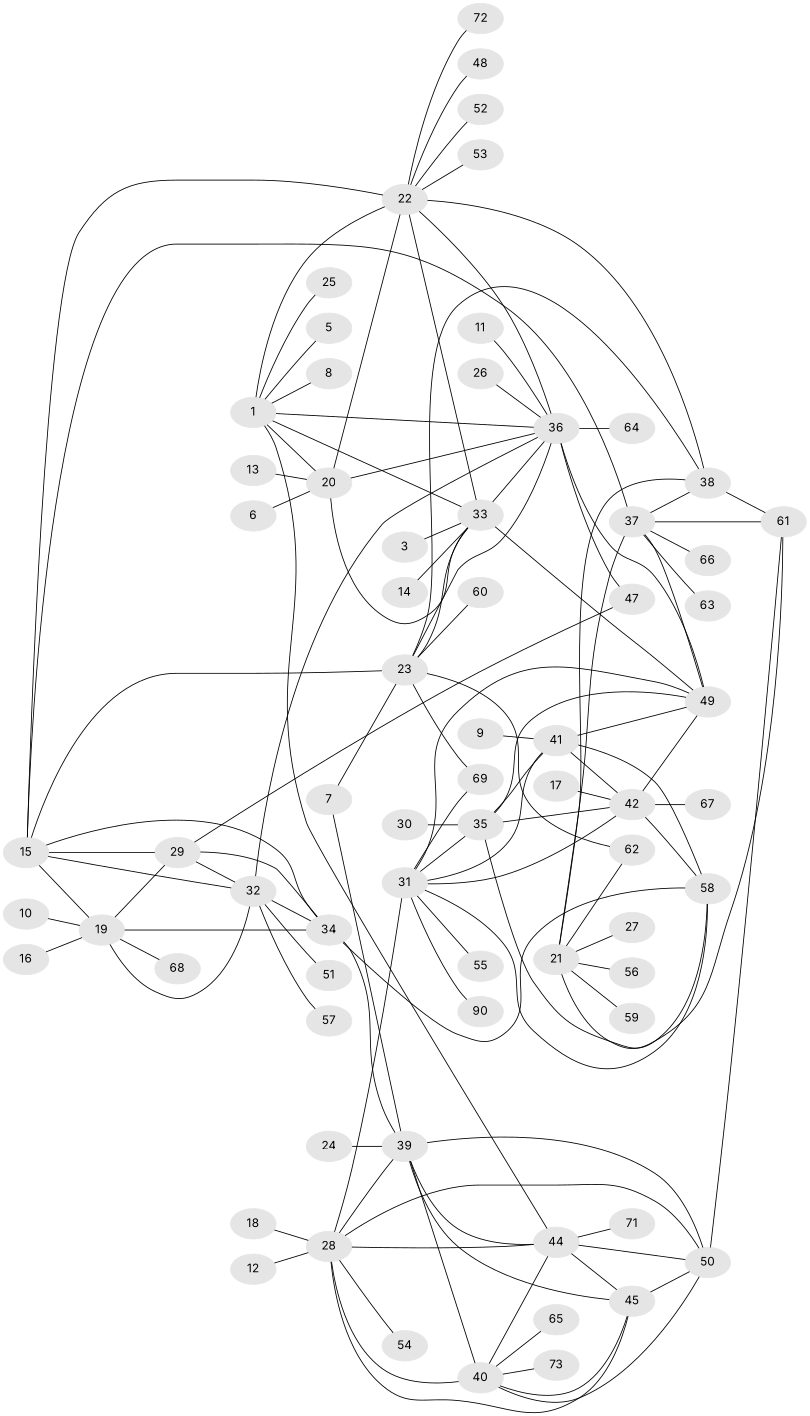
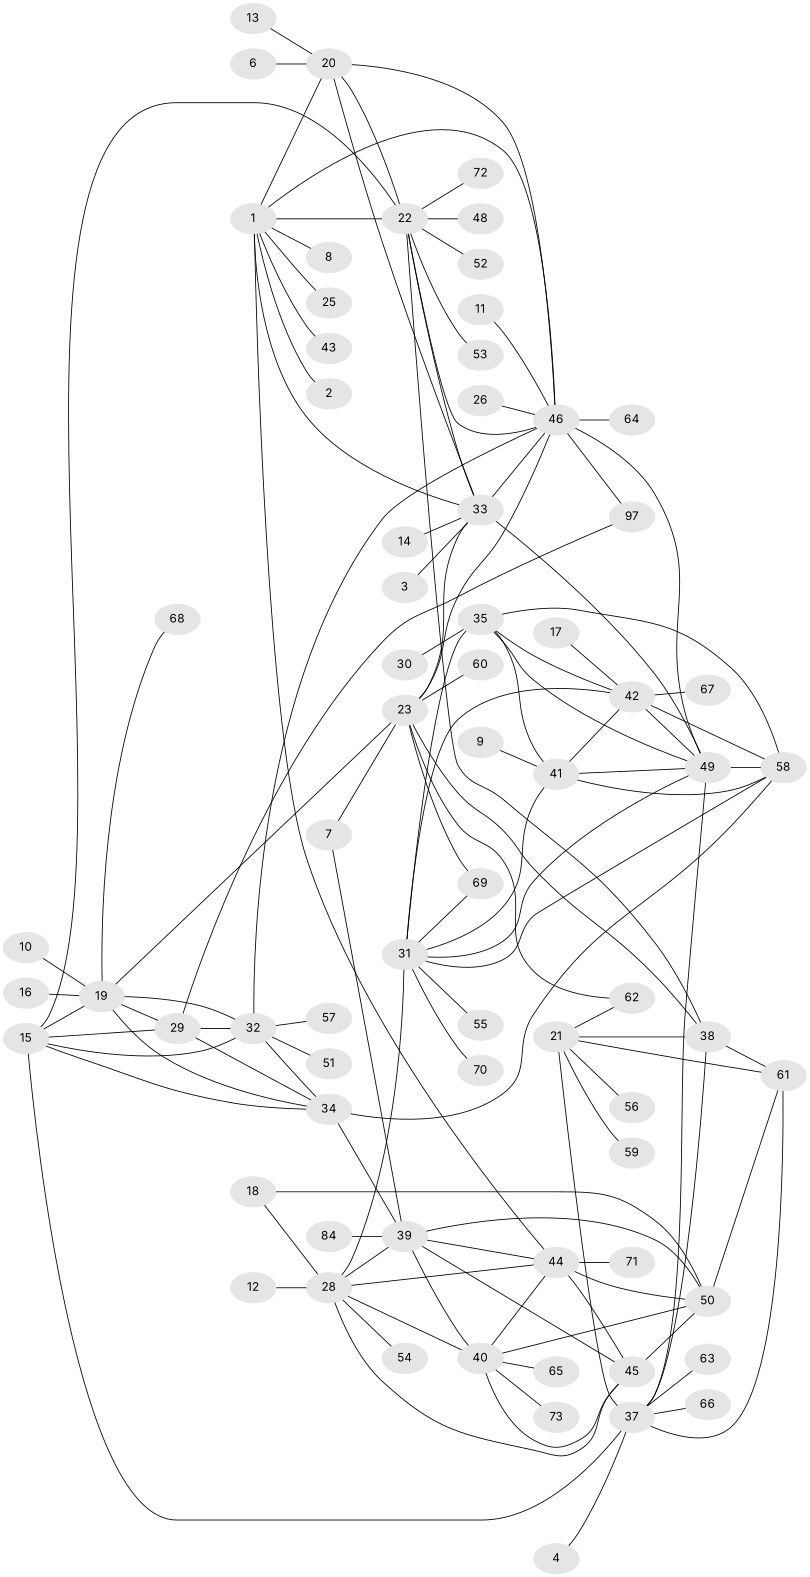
(329, 328) -> (329, 394)
none -> (329, 348)
(556, 428) -> (556, 420)
(632, 599) -> (632, 517)
(163, 676) -> (253, 853)
none -> (746, 768)
(632, 927) -> none
(481, 1012) -> (481, 1071)
(329, 1146) -> (329, 1236)
(529, 1185) -> (510, 1192)
none -> (556, 1559)
